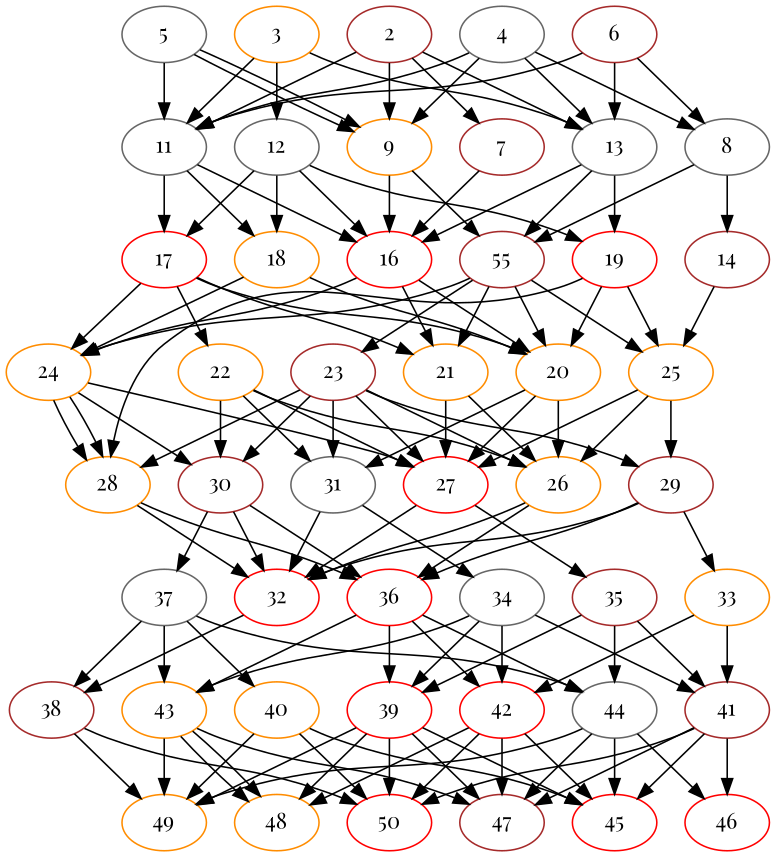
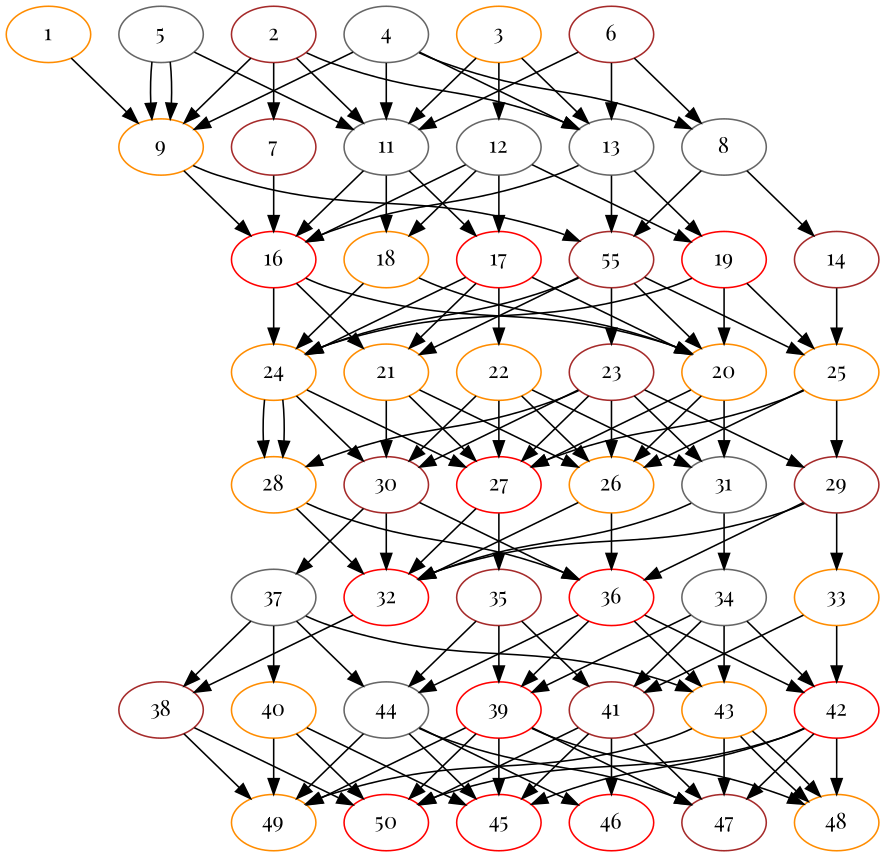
none -> (48, 34)
(313, 292) -> (573, 309)
none -> (386, 418)
